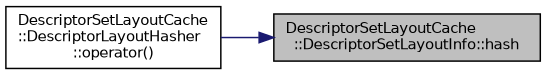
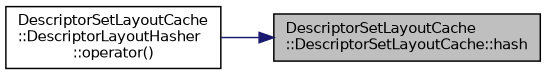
(407, 38) -> (407, 38)
